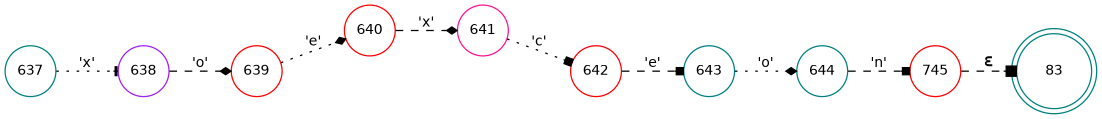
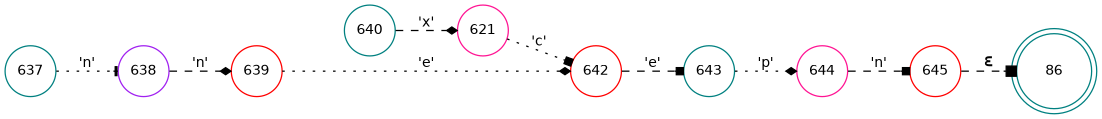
(370, 30) -> (370, 30)
(483, 30) -> (483, 30)
(308, 53) -> (421, 71)
(87, 64) -> (87, 64)
(200, 64) -> (200, 64)
(766, 64) -> (766, 64)
(822, 71) -> (822, 71)
(935, 71) -> (935, 71)
(1054, 71) -> (1054, 71)
